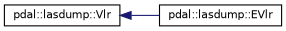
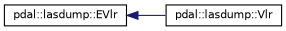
(145, 15) -> (152, 15)
